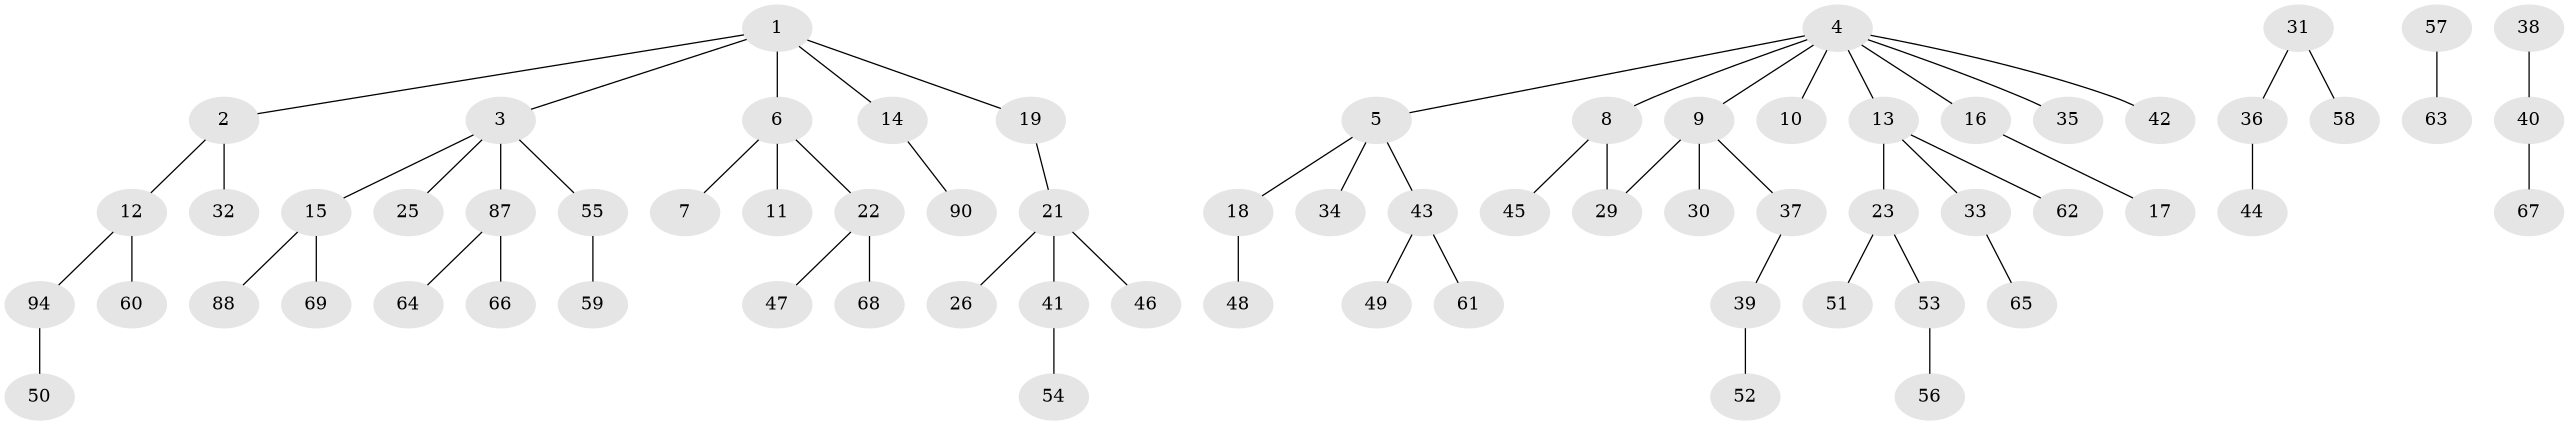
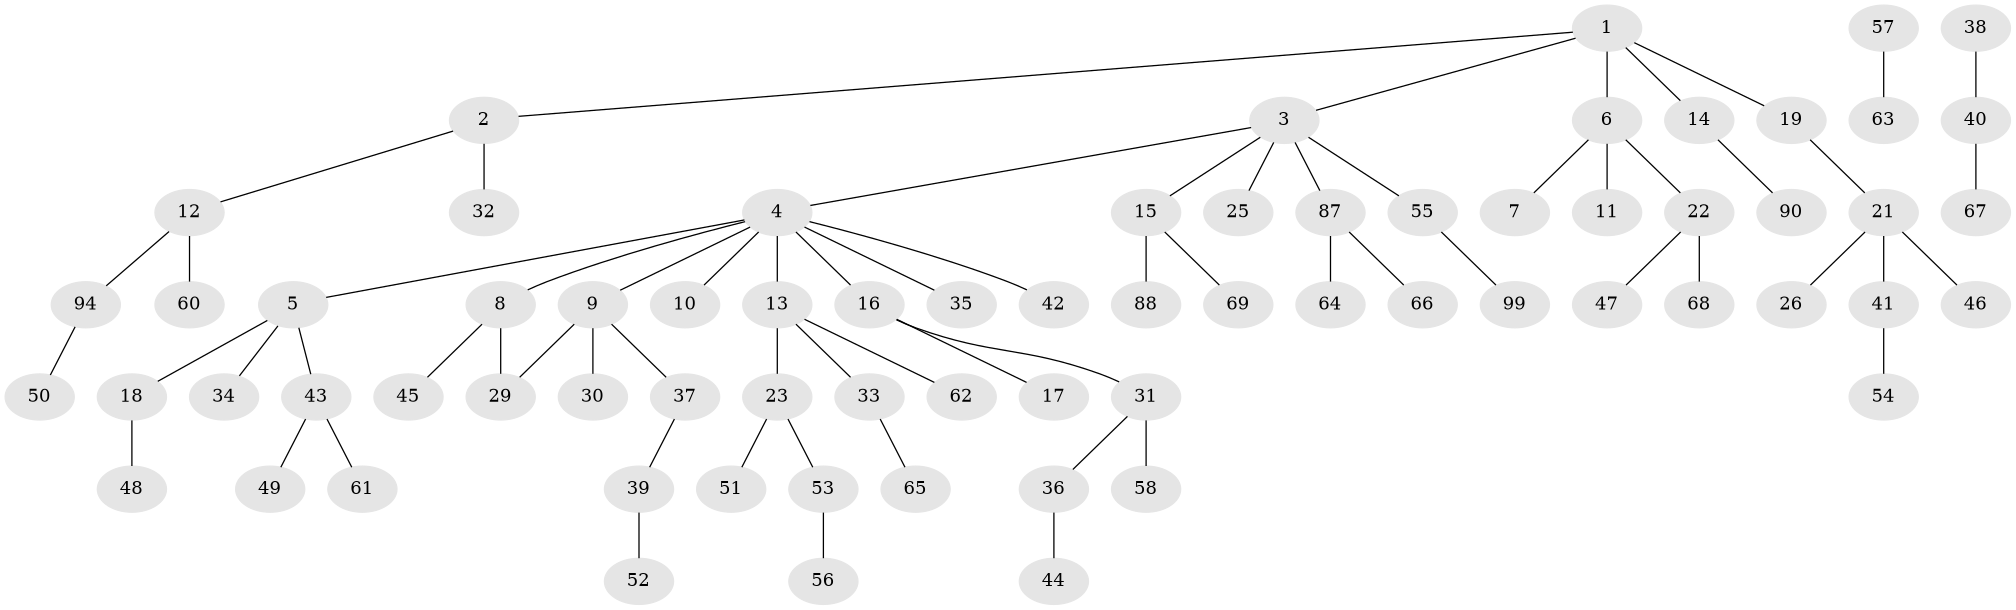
none -> (1031, 166)
(593, 305) -> (1515, 305)
none -> (1008, 351)
